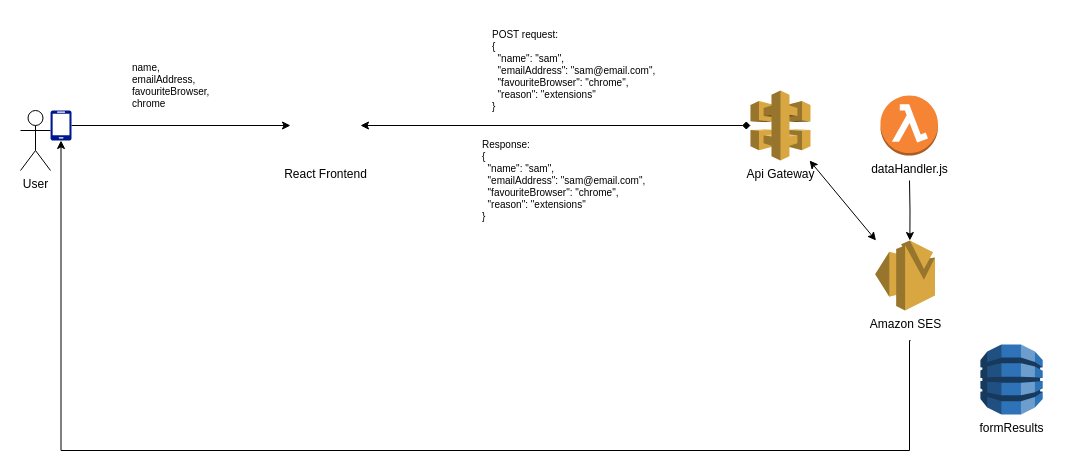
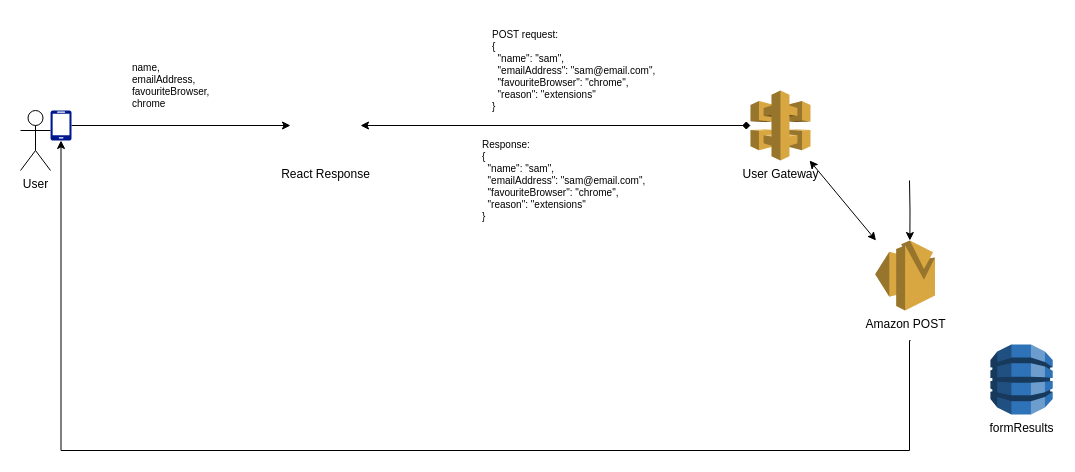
(909, 126) -> none
(326, 175) -> (326, 175)
(781, 175) -> (781, 175)
(906, 325) -> (906, 325)
(1012, 380) -> (1022, 380)
